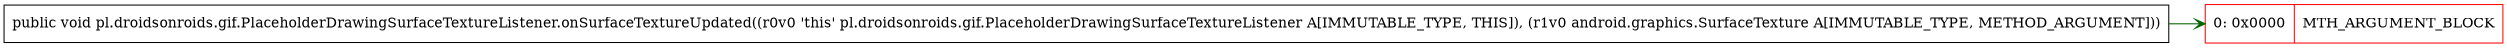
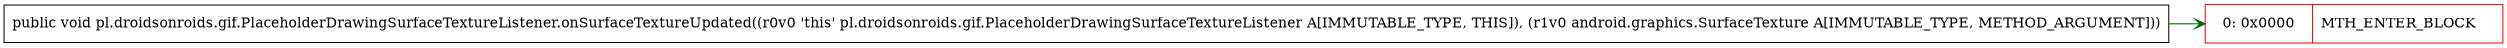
(2399, 23) -> (2399, 23)
